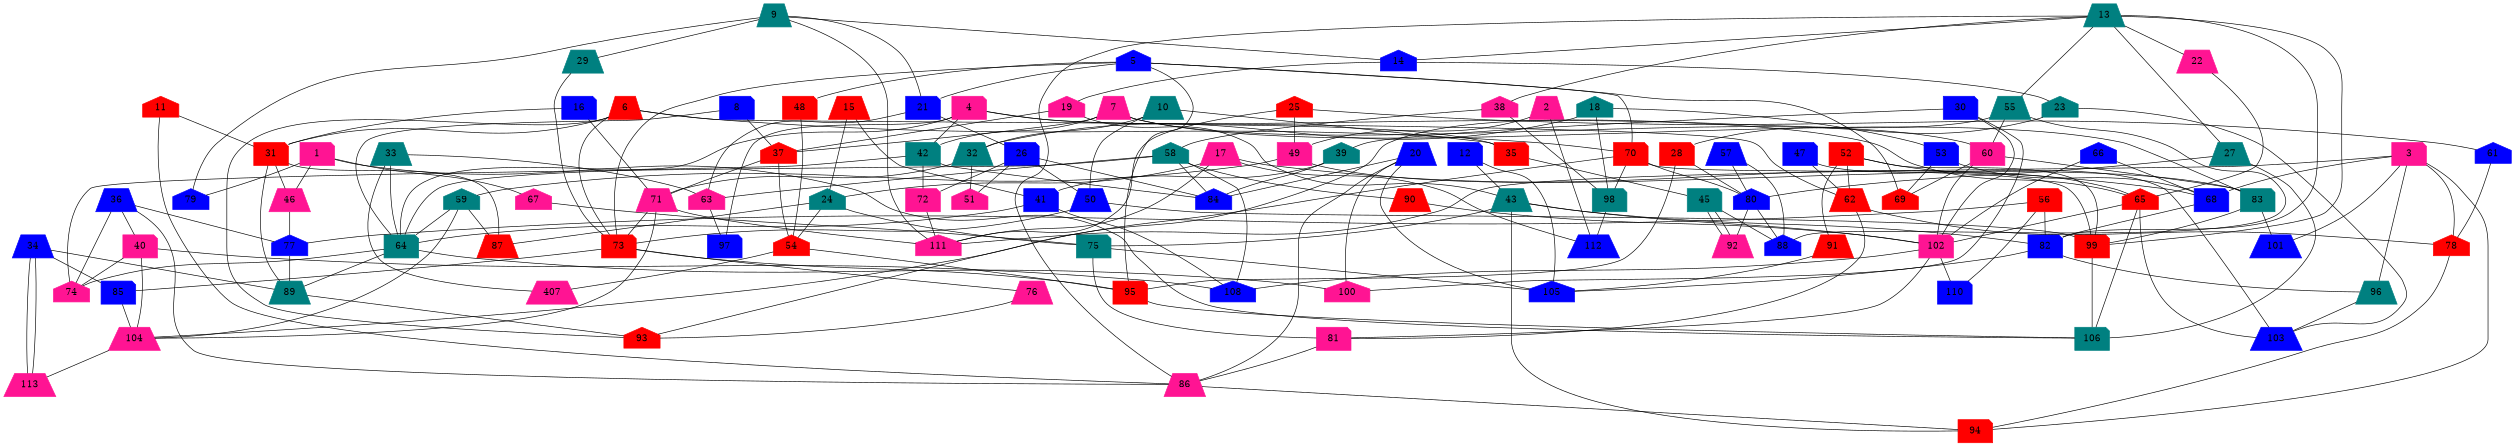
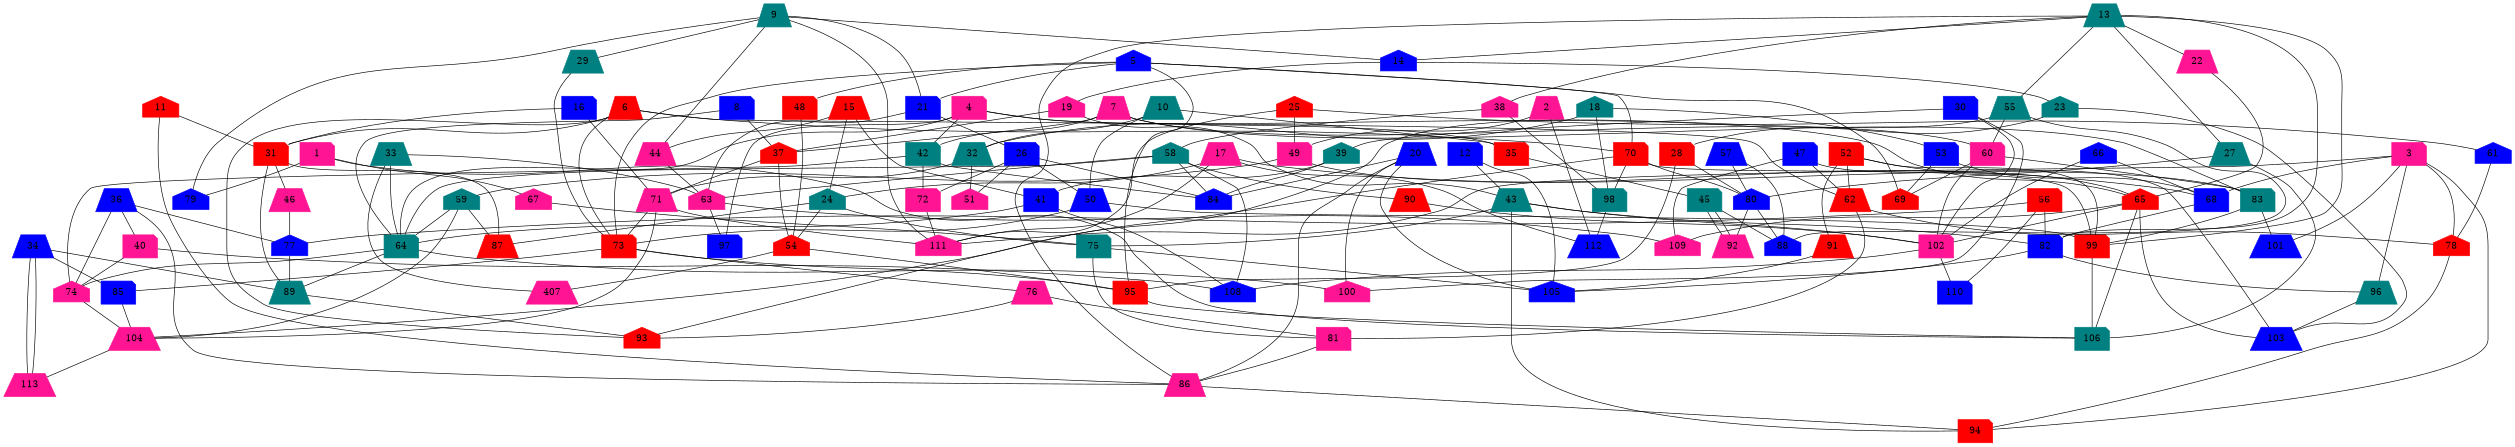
none -> (655, 154)
(301, 181) -> none
none -> (1678, 246)
(142, 295) -> (102, 315)
(1695, 325) -> (1183, 319)
